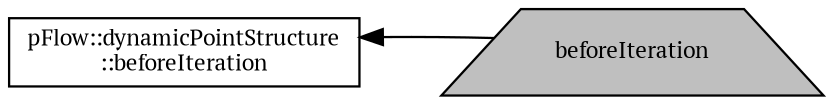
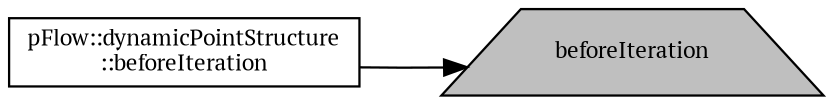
(439, 37) -> (402, 68)
